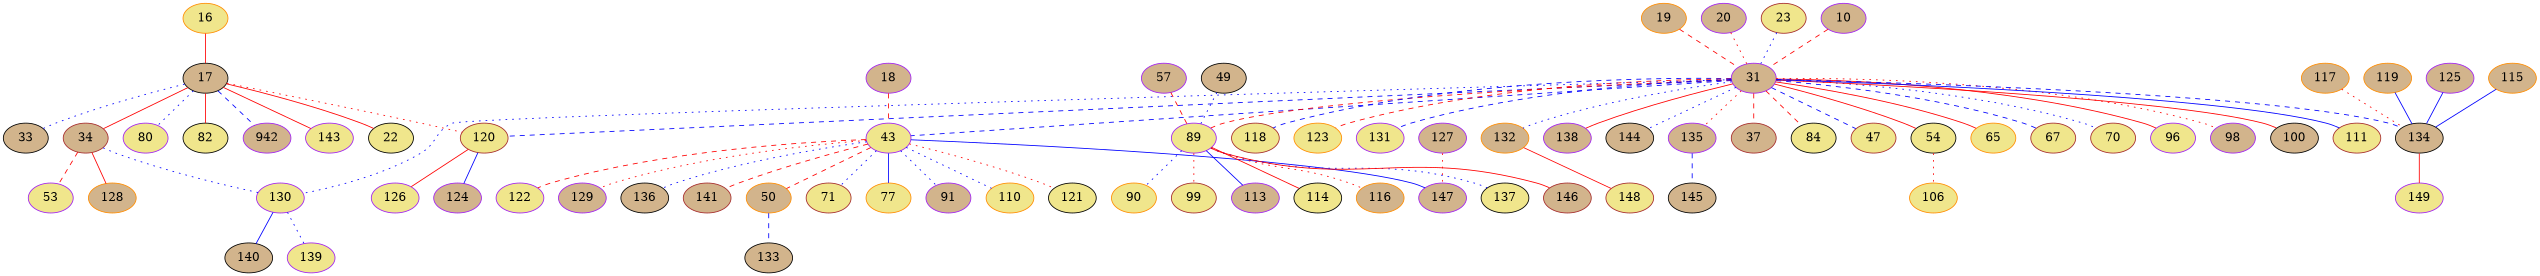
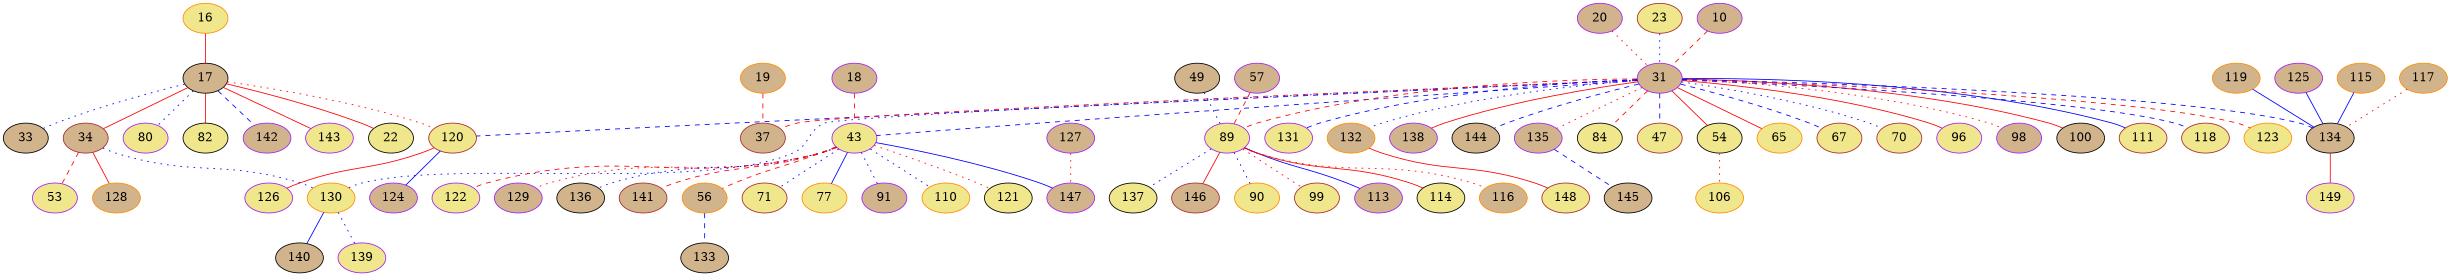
(1709, 48) -> (763, 108)
(1692, 108) -> (1566, 104)
(267, 138) -> (267, 138)
(280, 198) -> (331, 198)
(769, 198) -> (705, 198)
